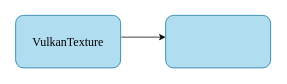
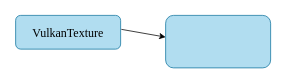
(68, 42) -> (68, 32)
